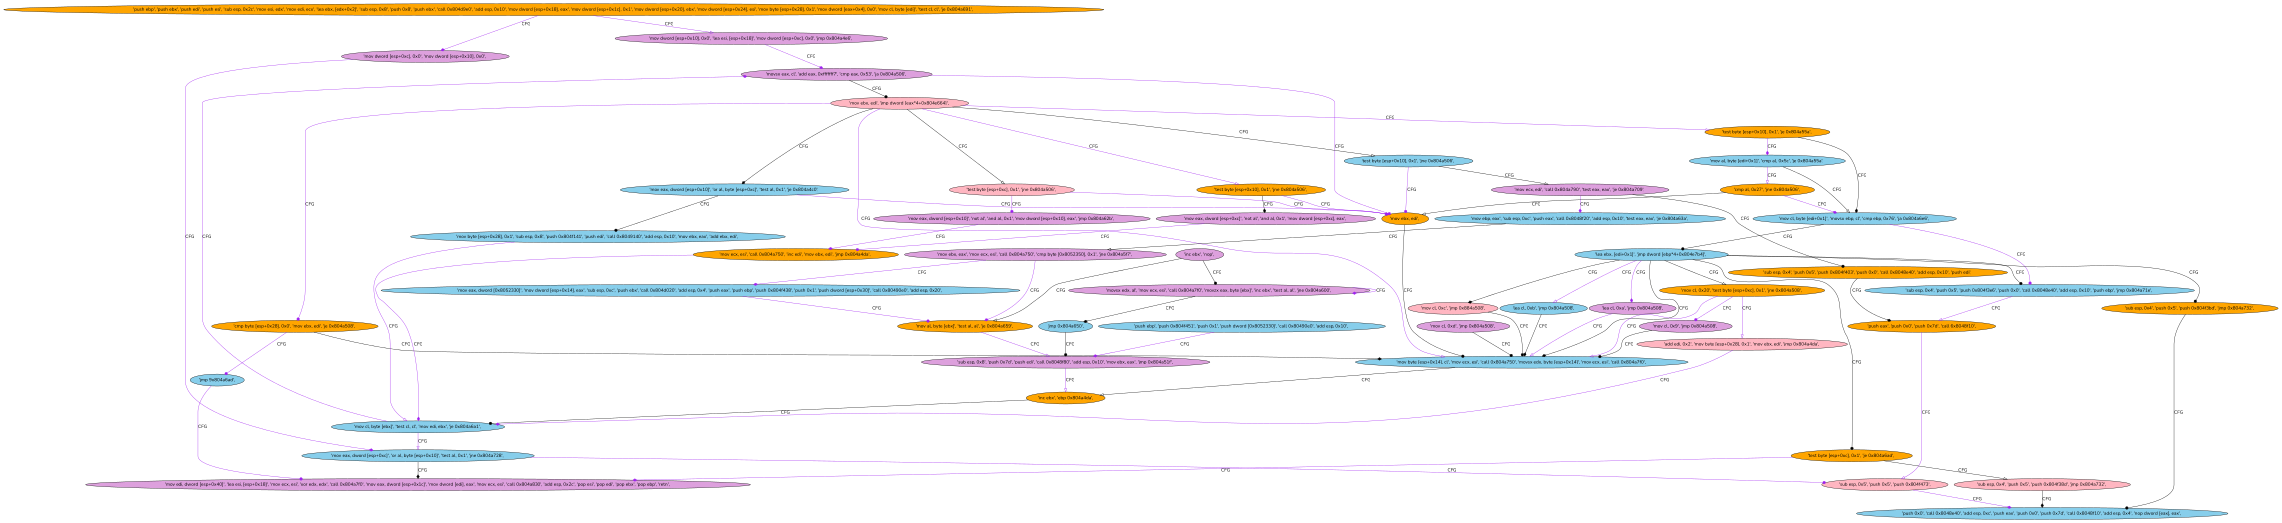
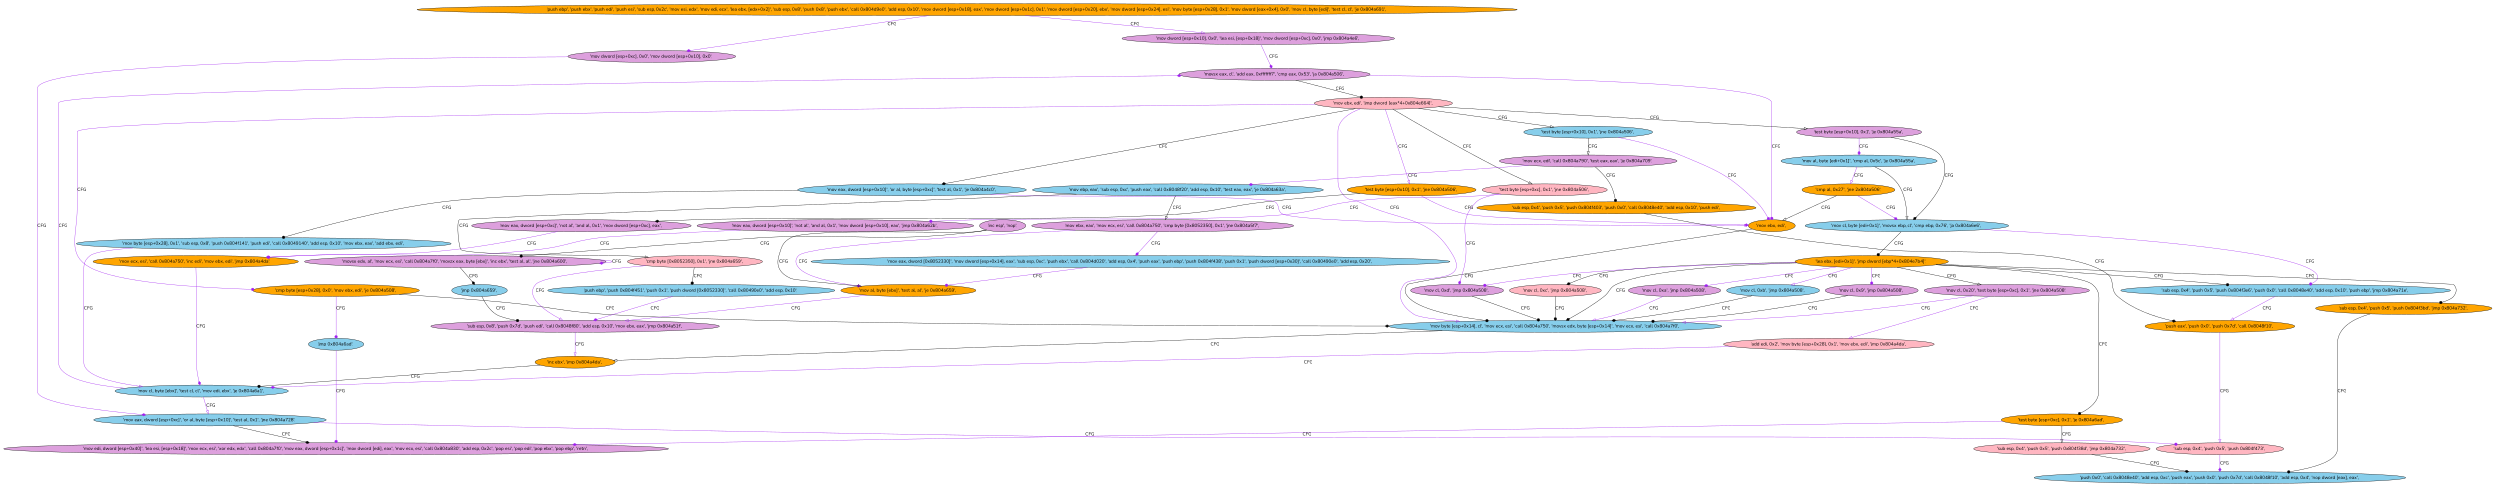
(1316, 117) -> (1621, 118)
(1767, 132) -> (1859, 132)
(1767, 190) -> (1848, 190)
(1228, 199) -> (1465, 228)
(1200, 255) -> (1003, 226)
(1652, 255) -> (1872, 262)
none -> (695, 262)
none -> (1594, 272)
(1742, 290) -> (2007, 290)
(1453, 308) -> (1555, 290)
(1544, 308) -> (1773, 290)
(1633, 308) -> (1675, 290)
(1715, 308) -> (1872, 275)
(1066, 326) -> (480, 290)
(1922, 326) -> (2220, 326)
(217, 380) -> (336, 344)
(1066, 398) -> (575, 362)
(1885, 485) -> (2220, 449)
